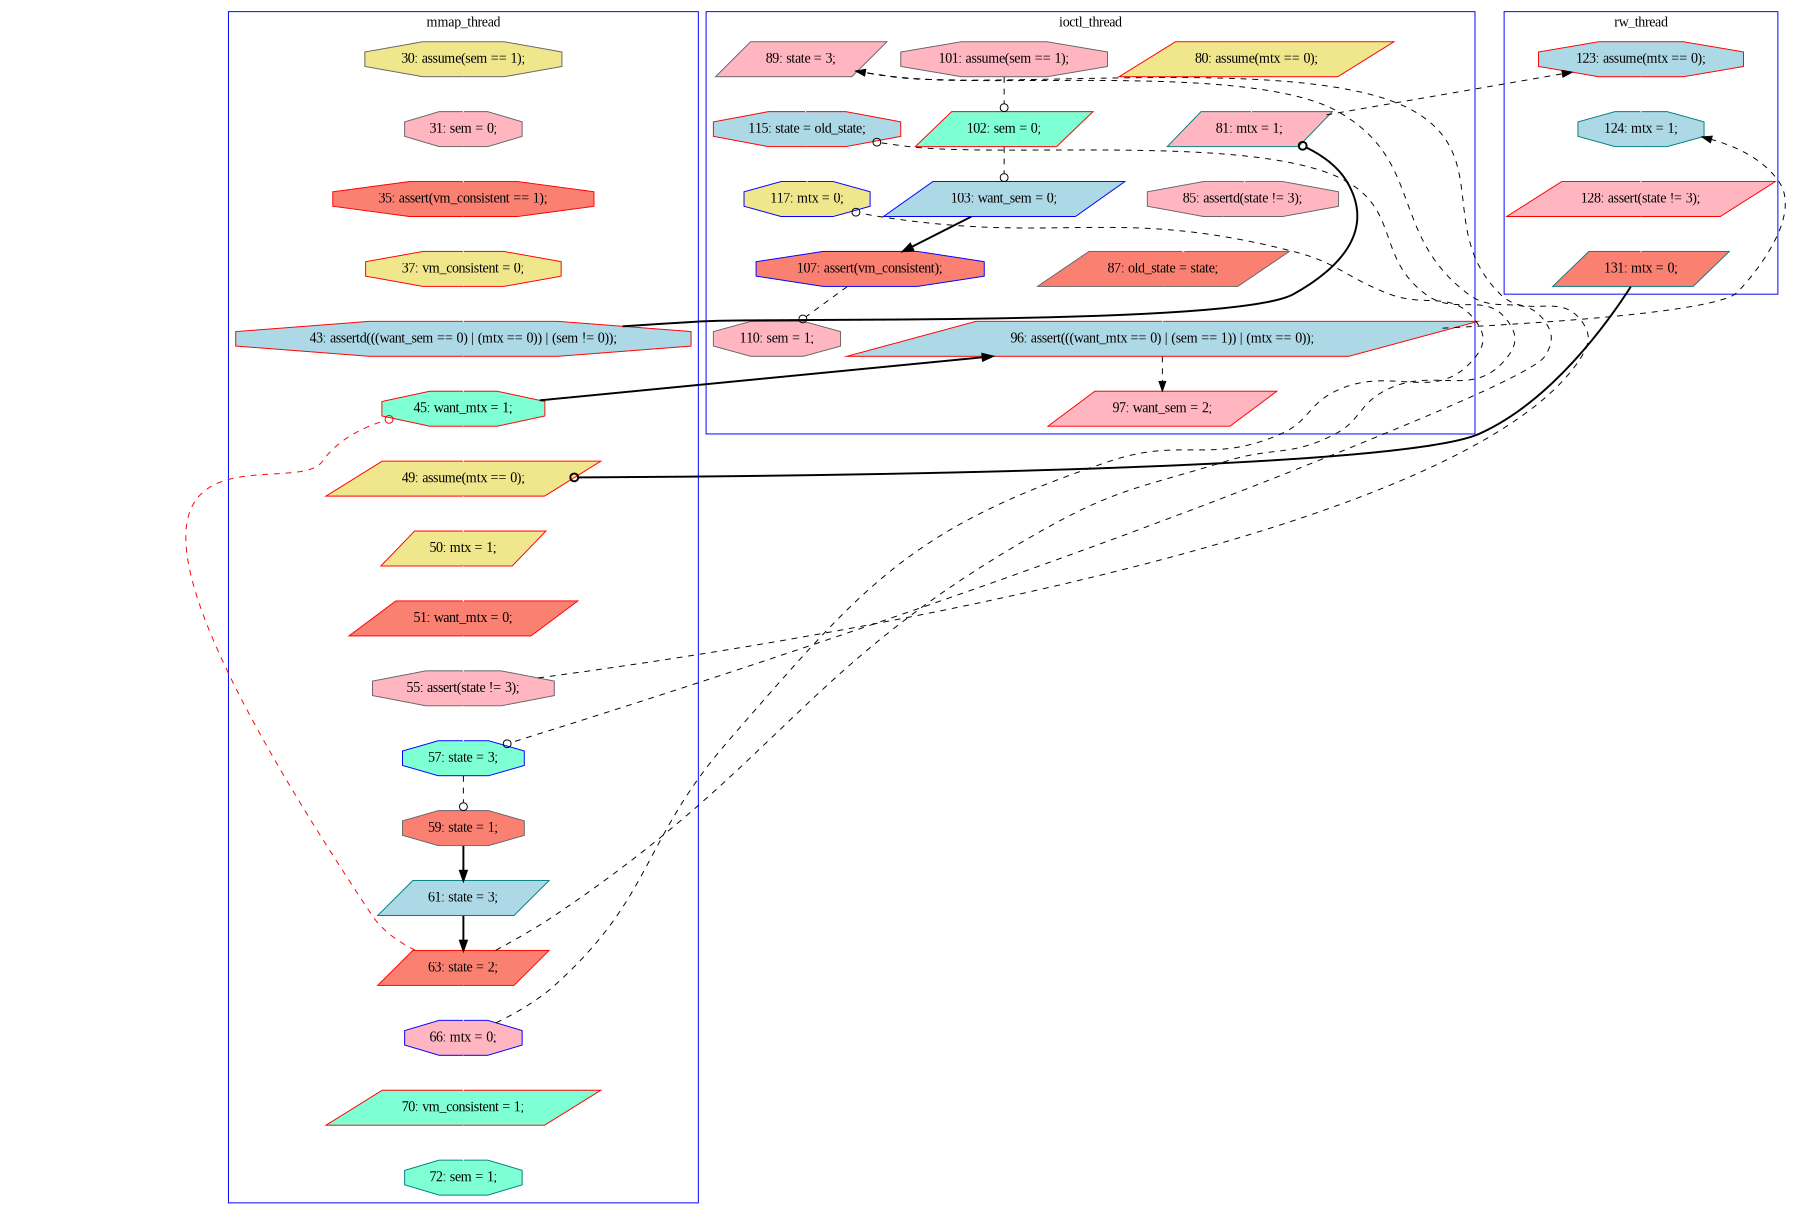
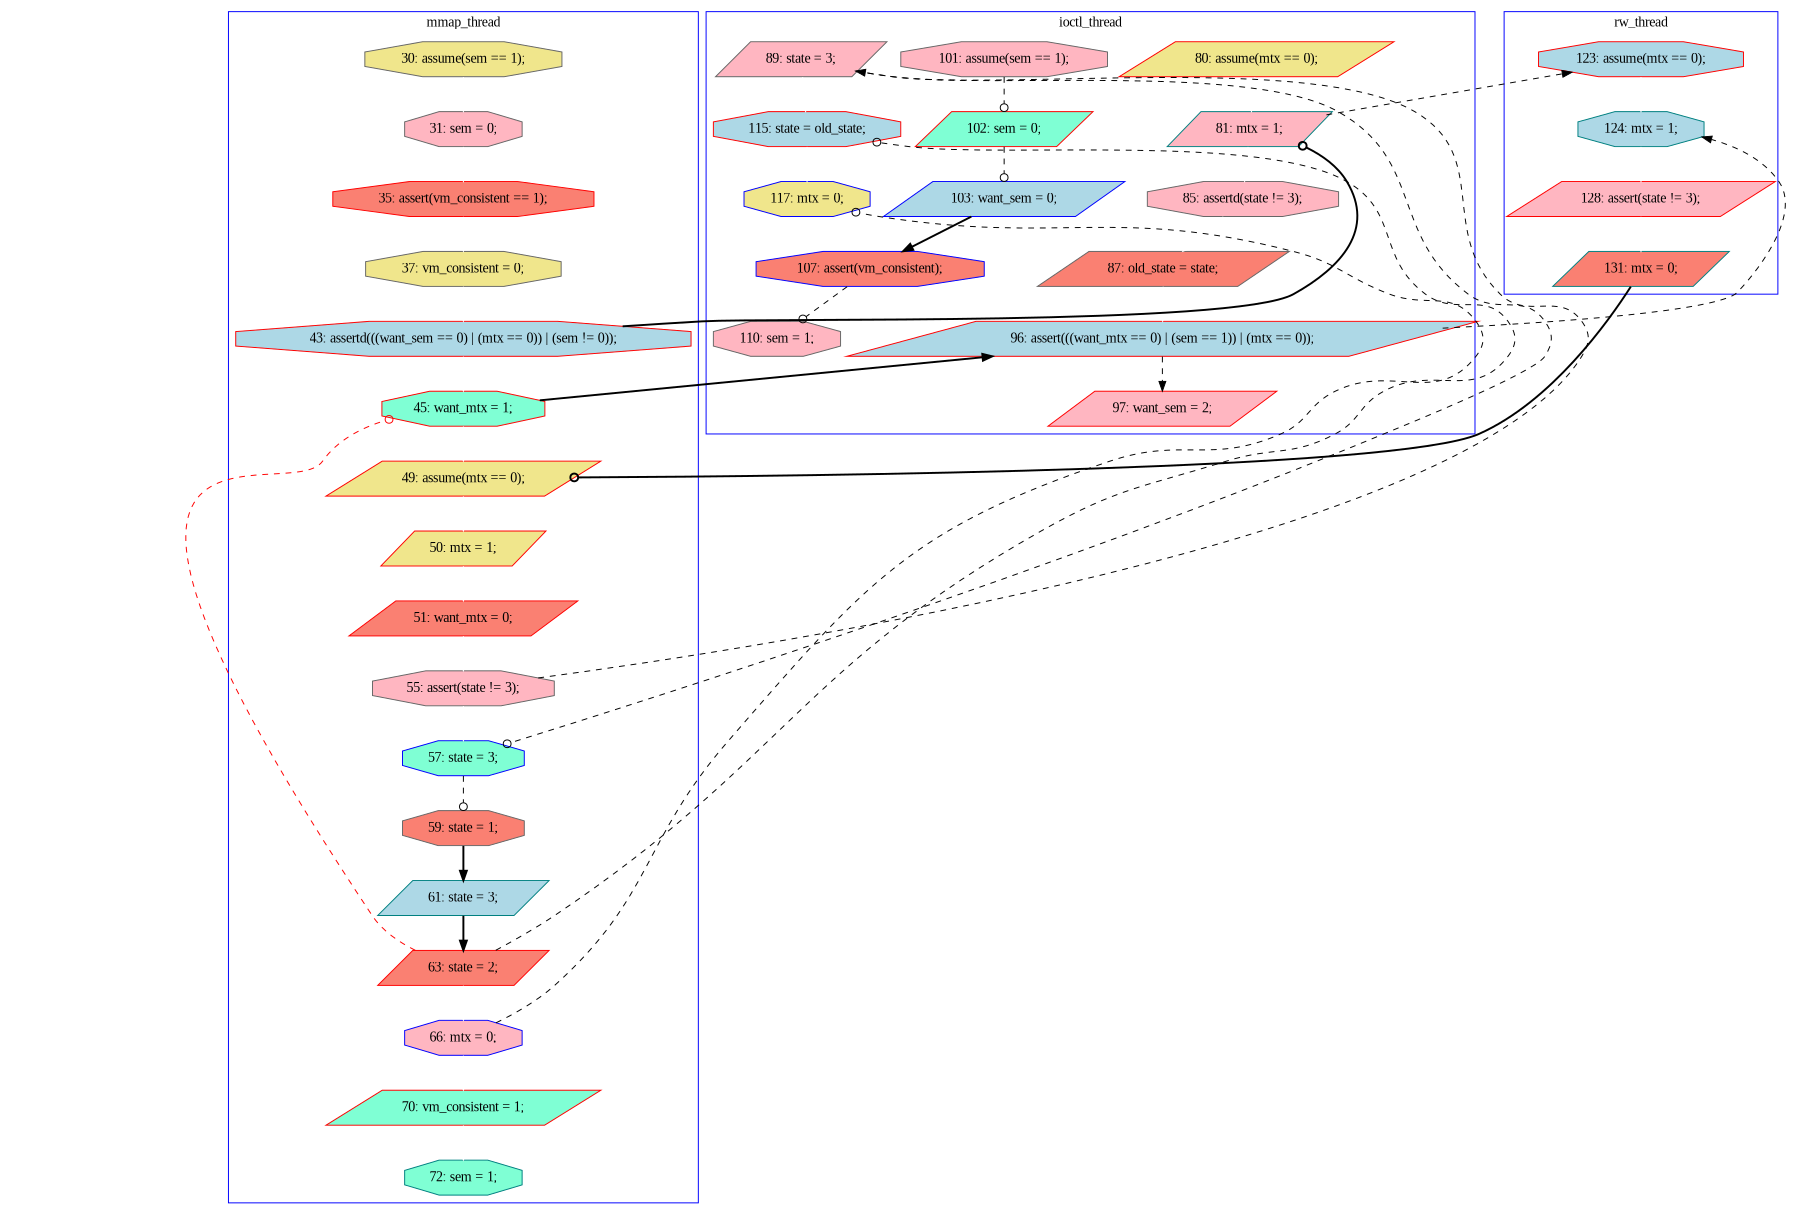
(463, 269) -> (463, 269)
